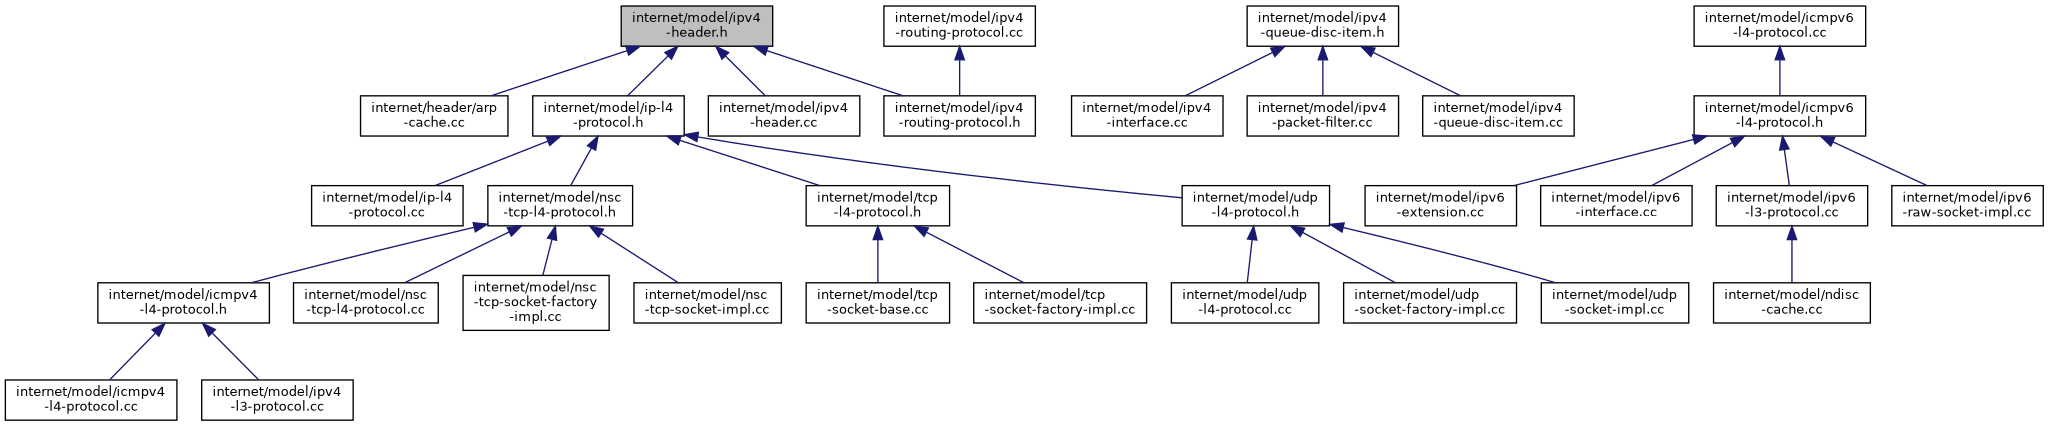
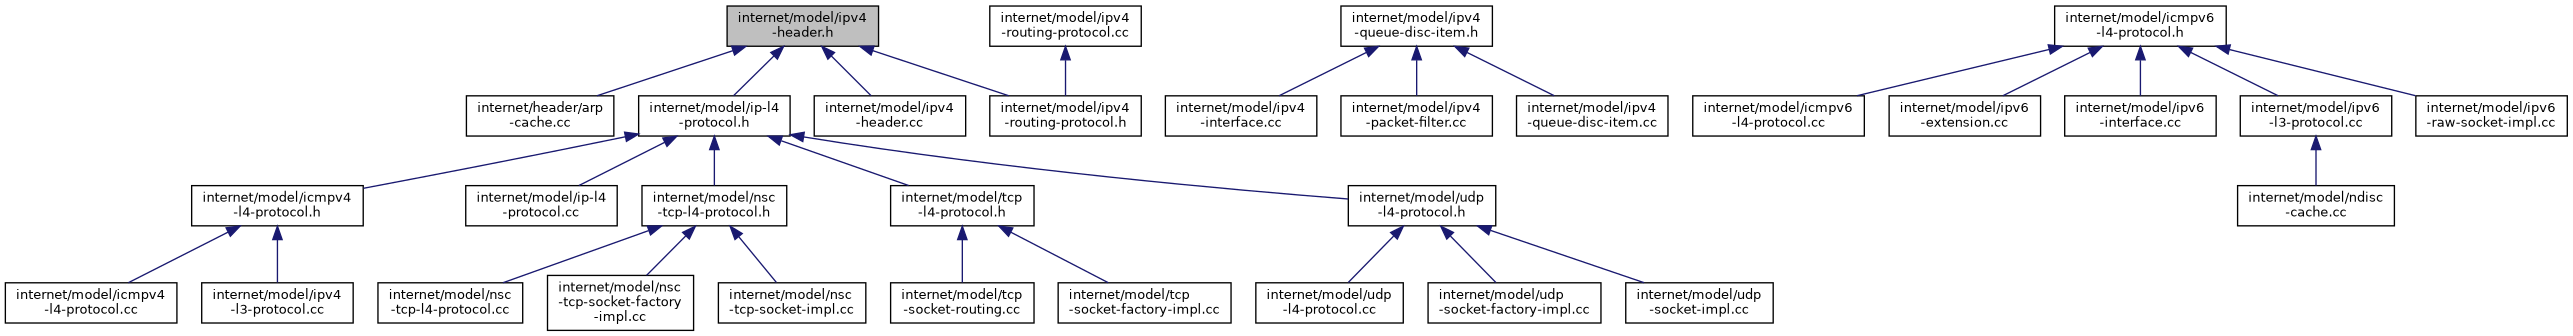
(1780, 78) -> (1953, 73)
(363, 254) -> (495, 163)
(878, 303) -> (962, 303)
